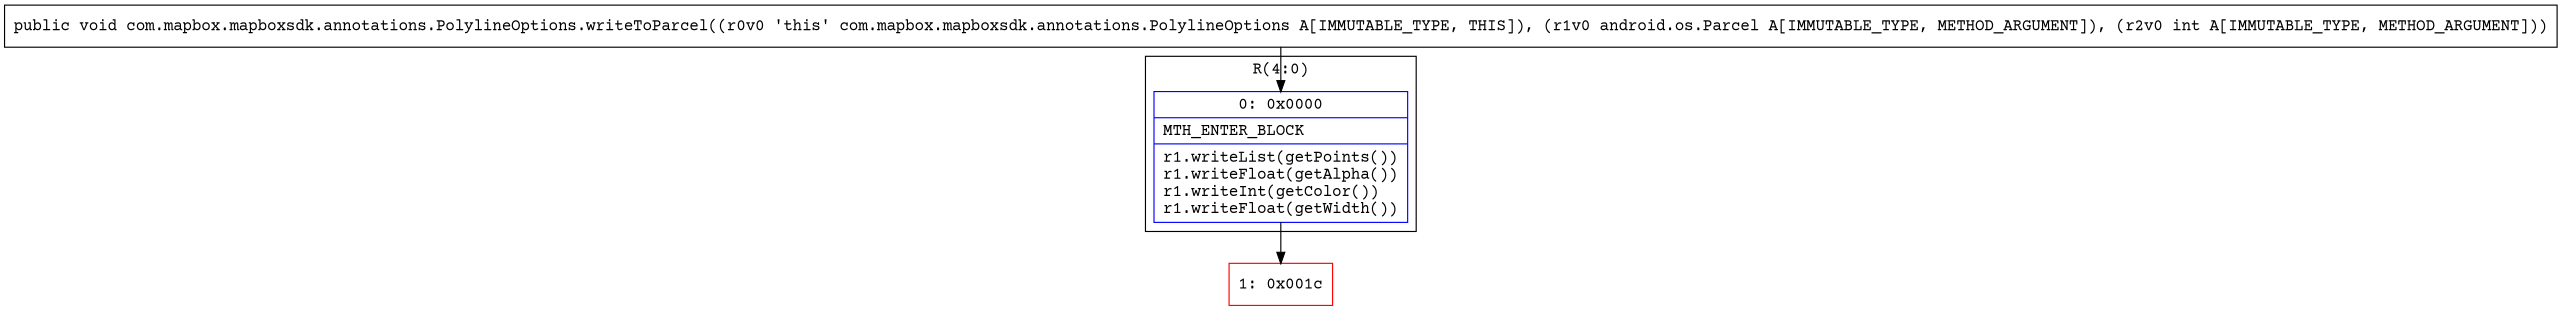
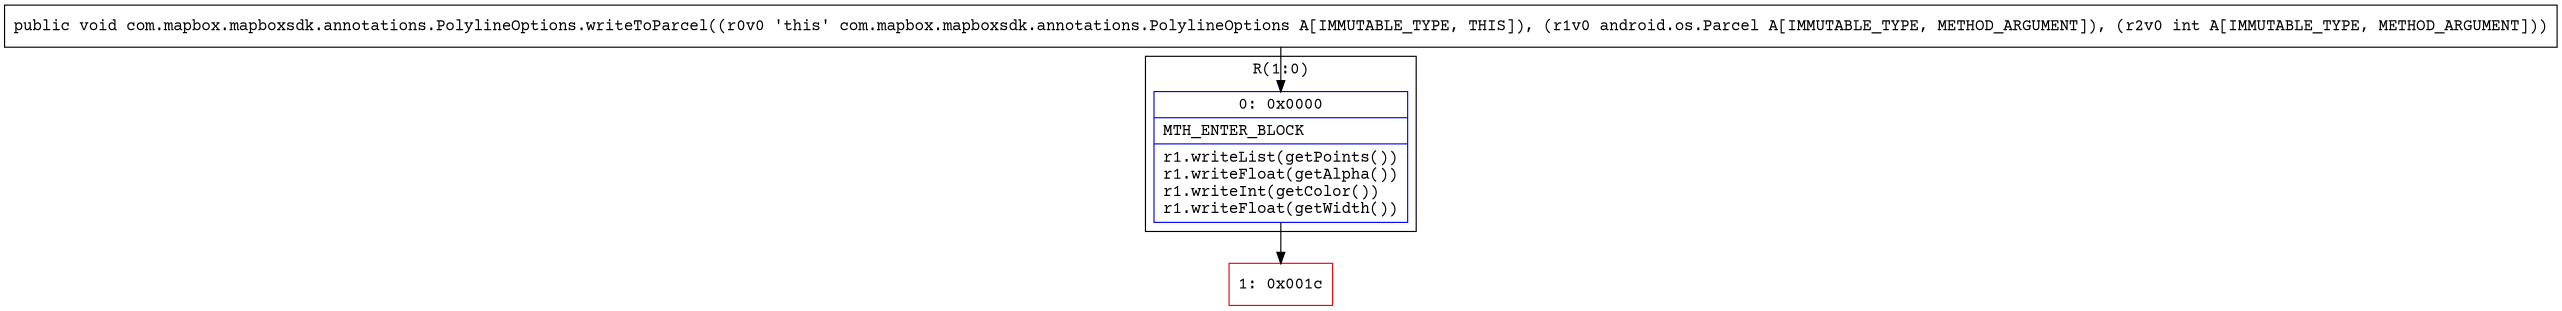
(1281, 69) -> (1281, 69)
